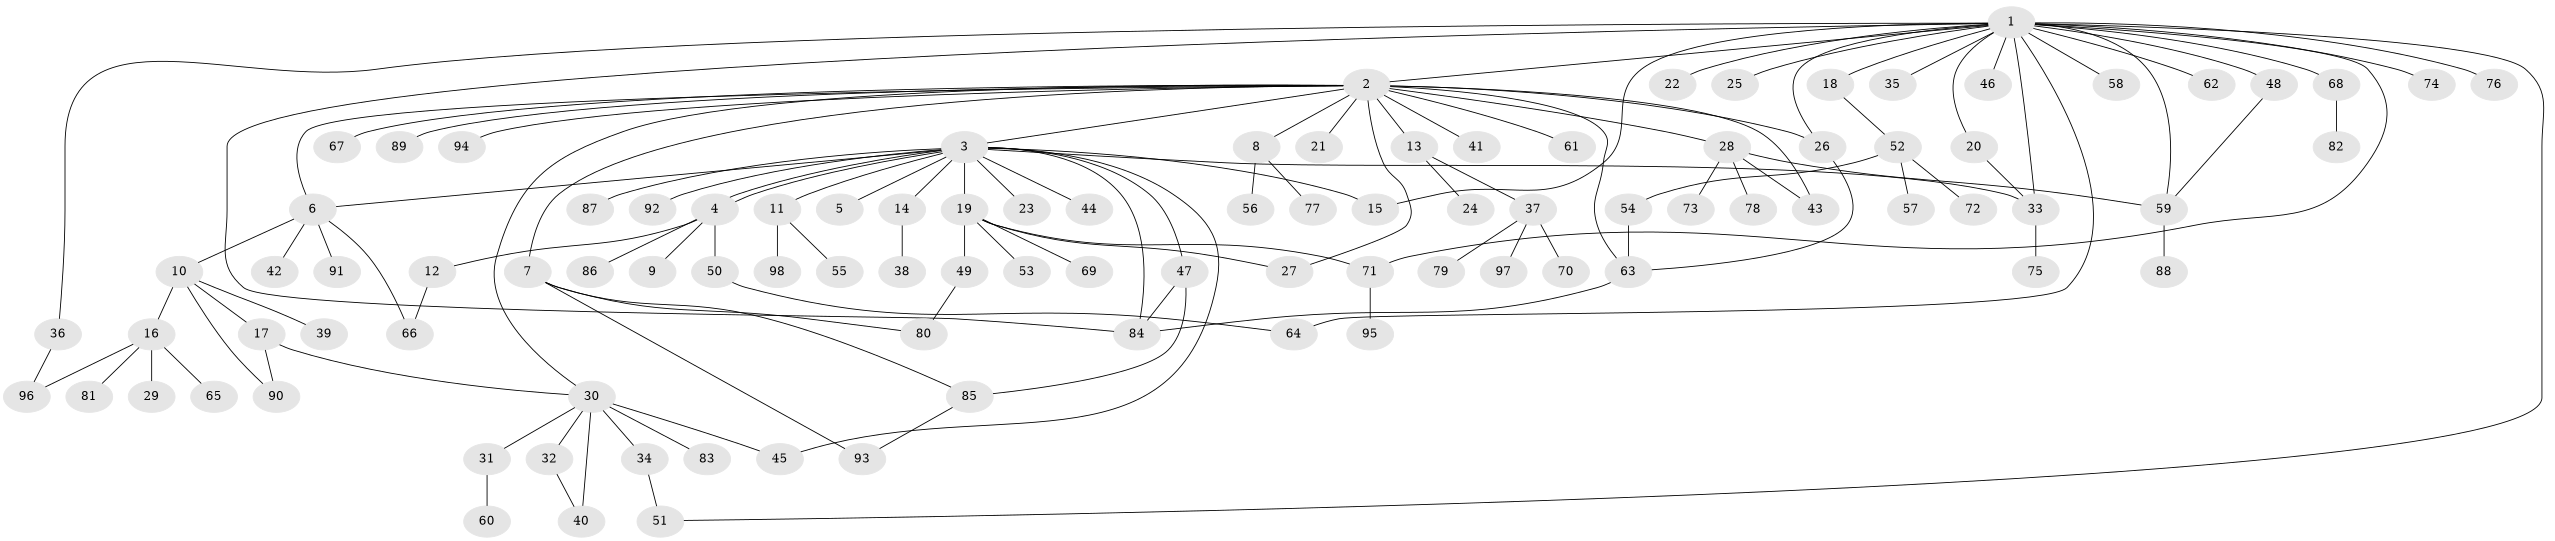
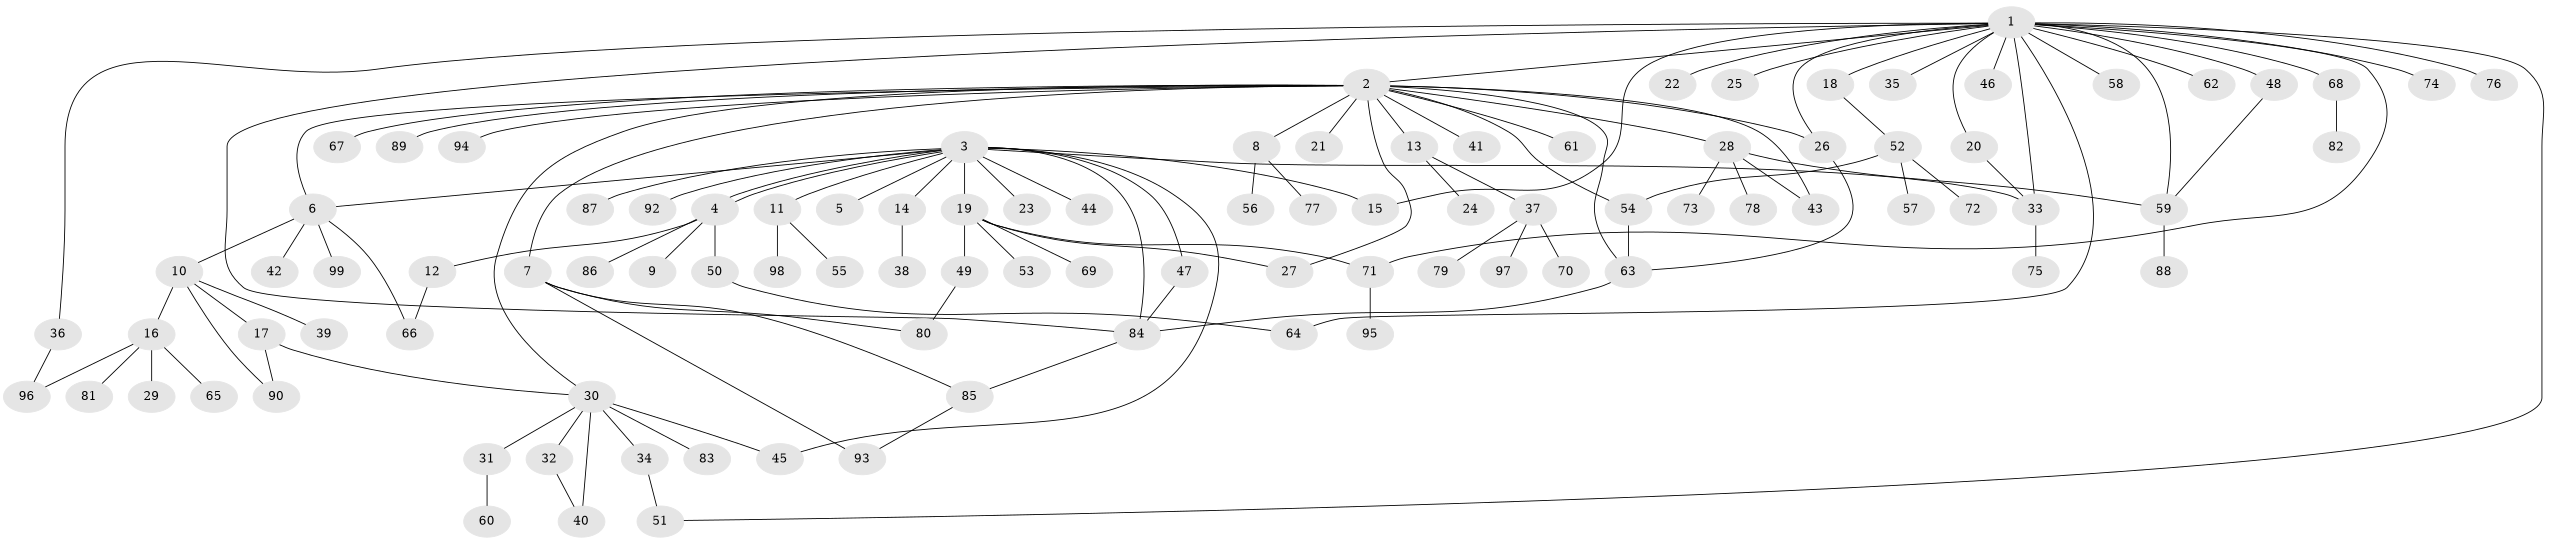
(1166, 116) -> (1507, 131)
(337, 272) -> (337, 272)
(1116, 373) -> (1053, 366)
